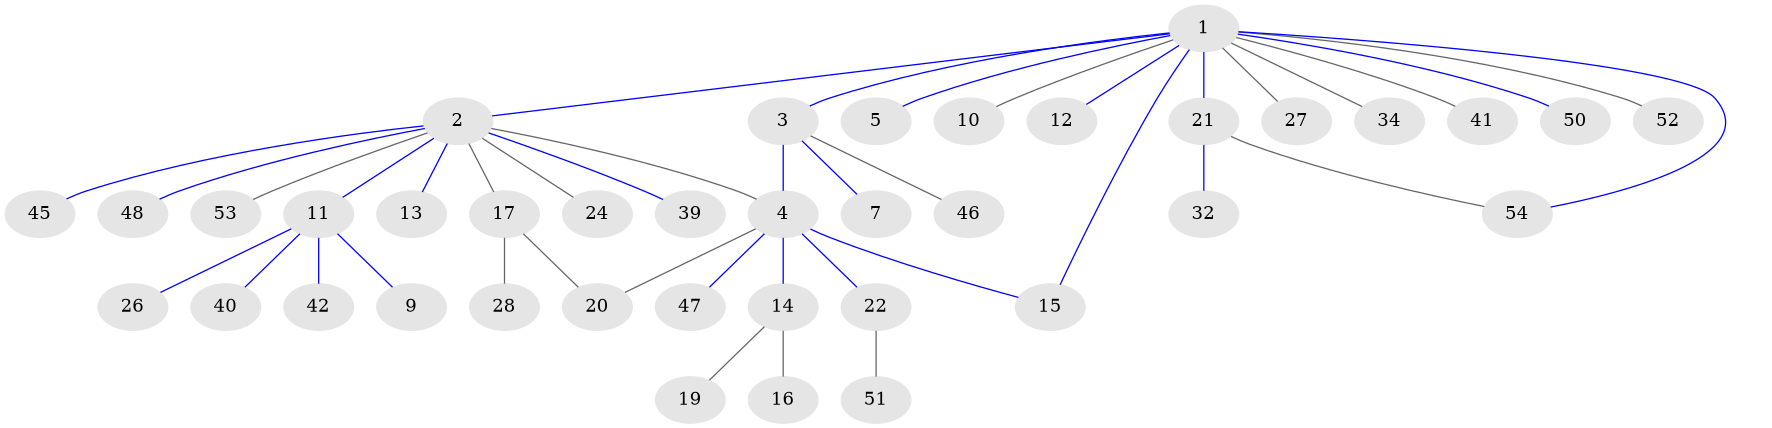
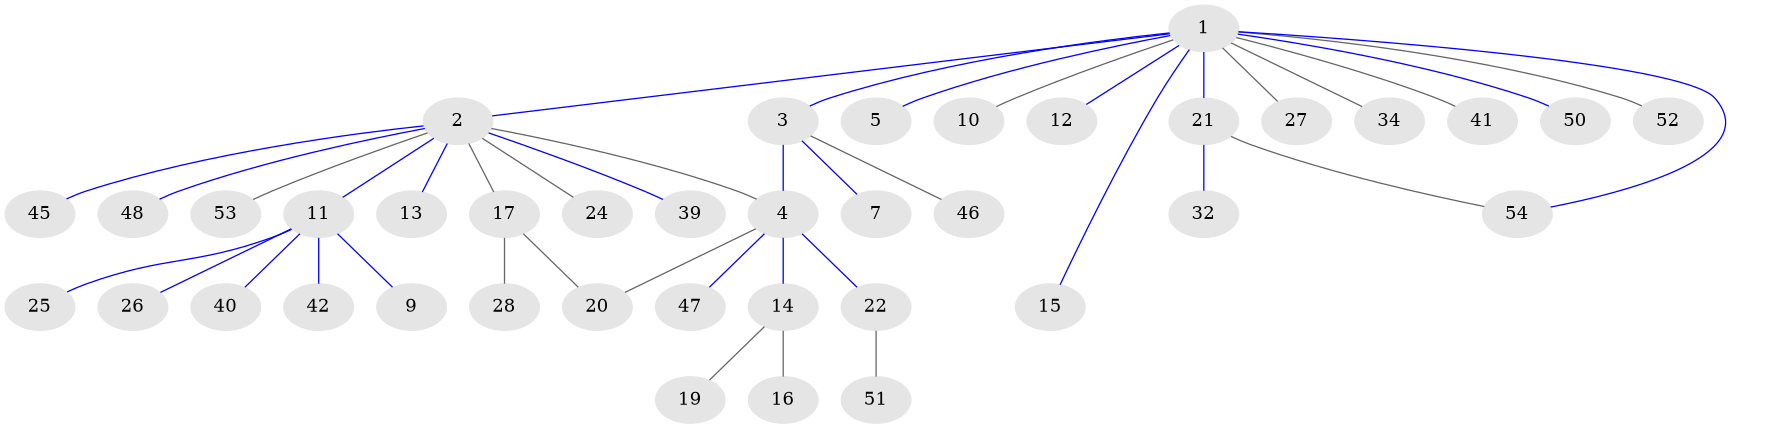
(913, 267) -> none
none -> (40, 307)
